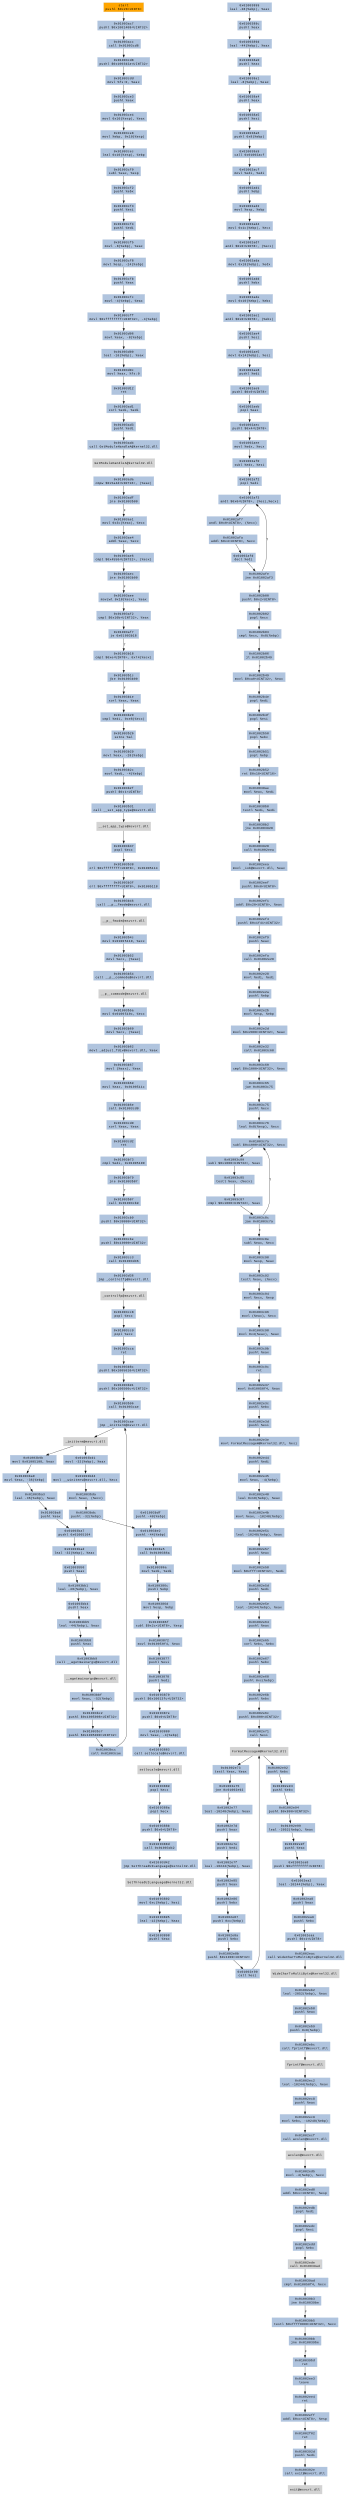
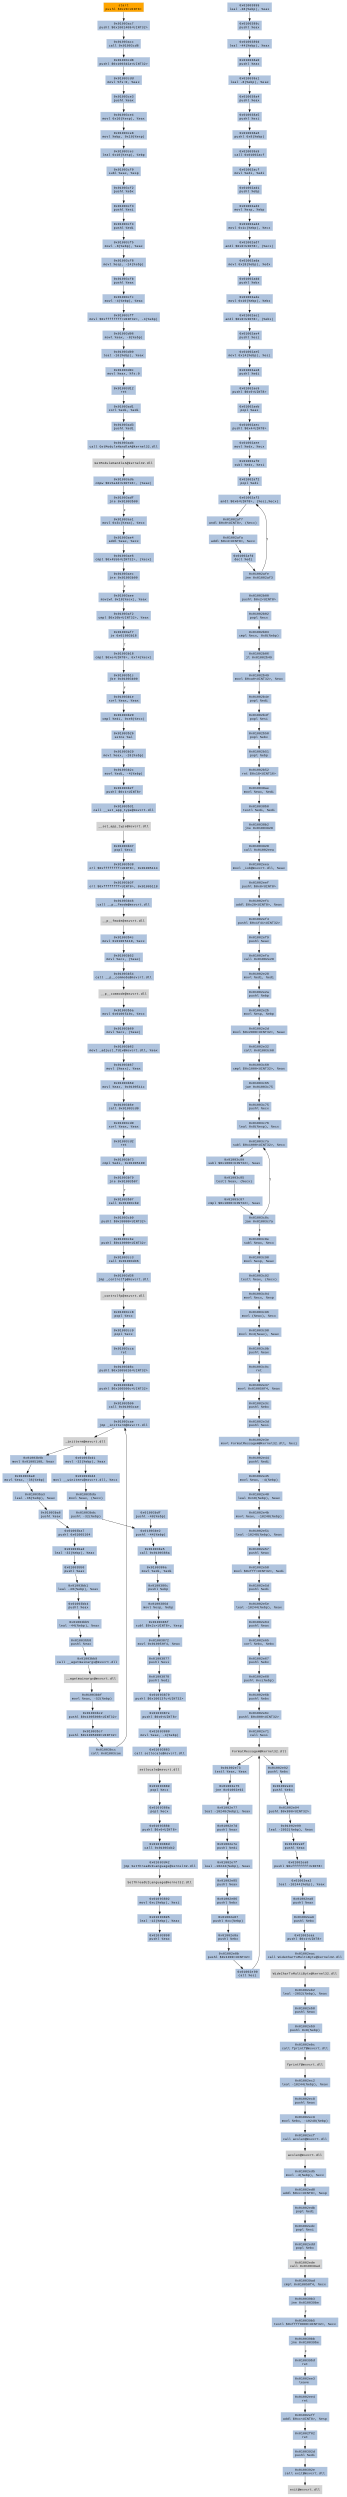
(259, 585) -> none
